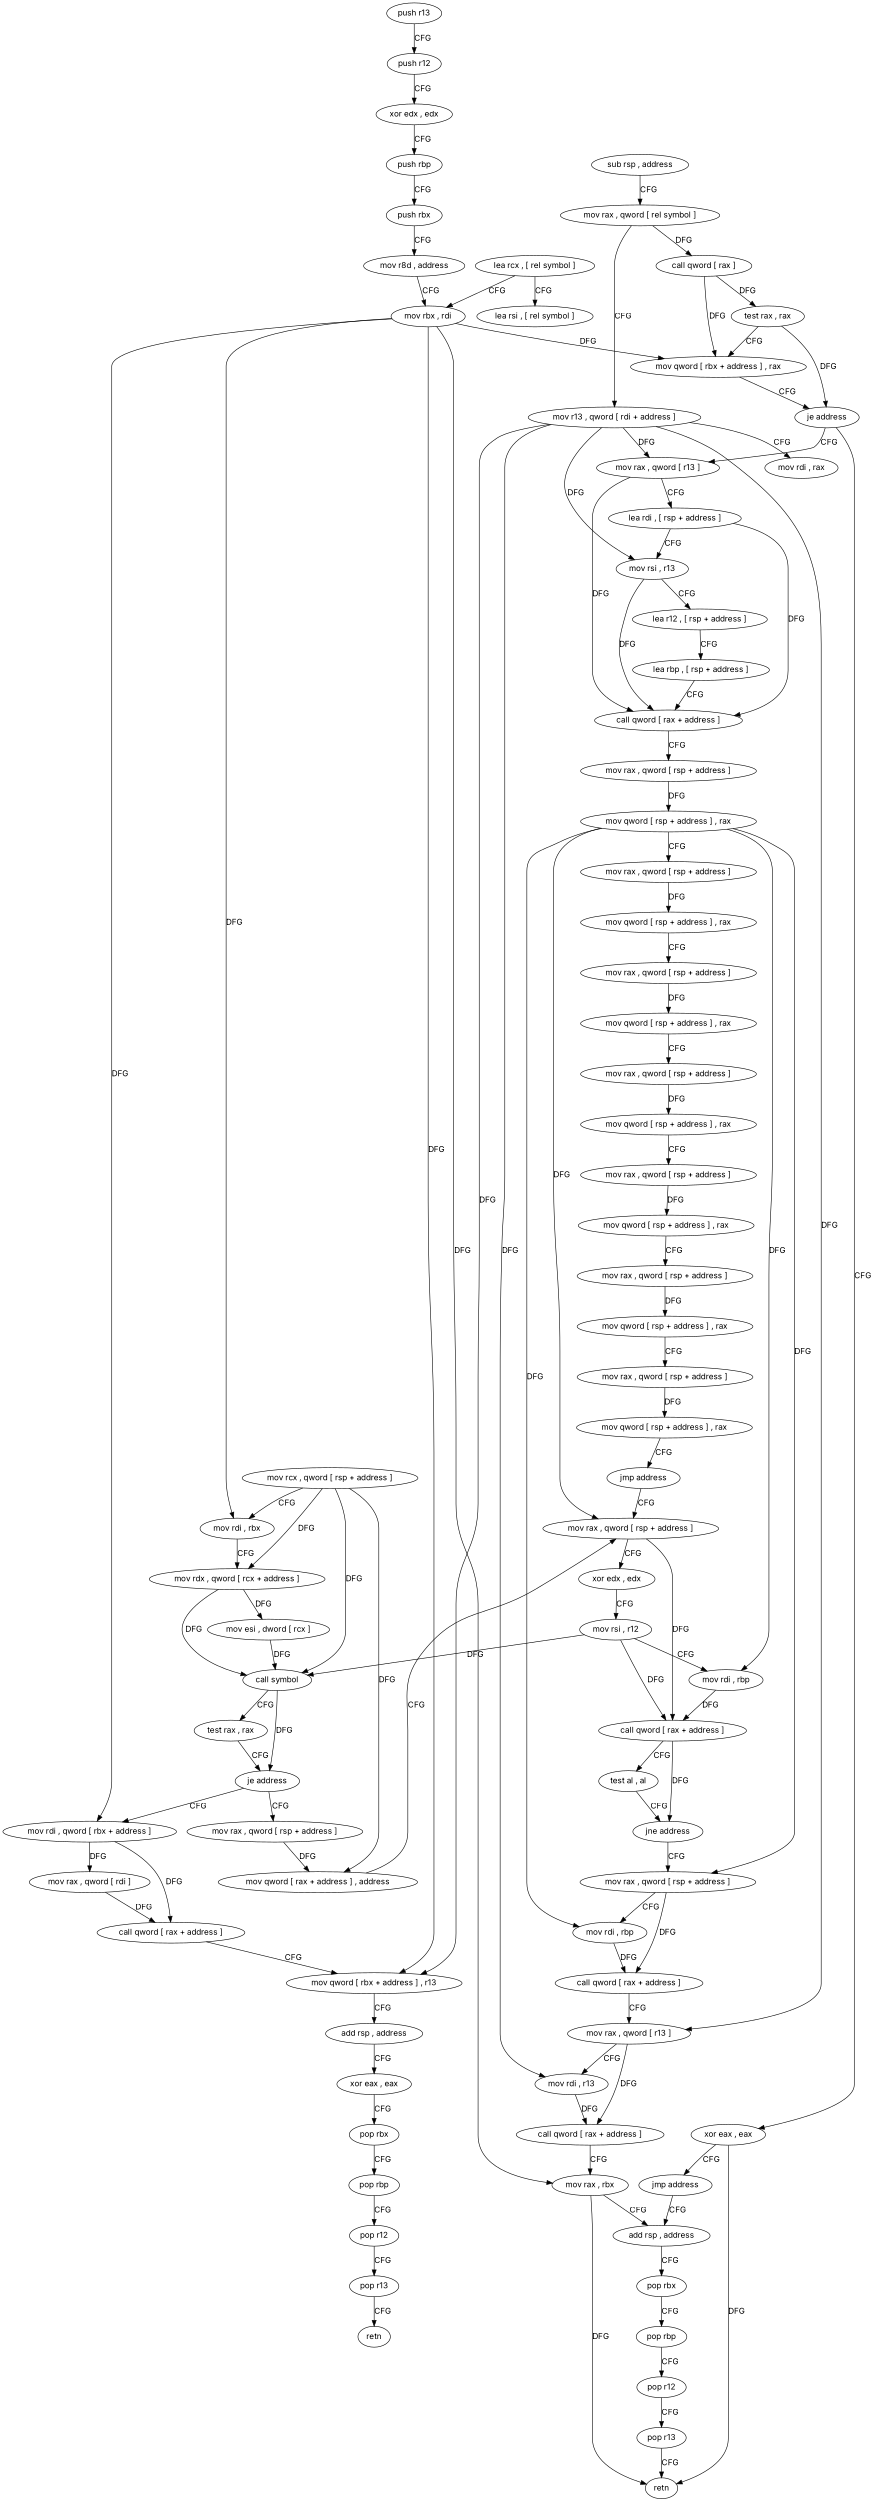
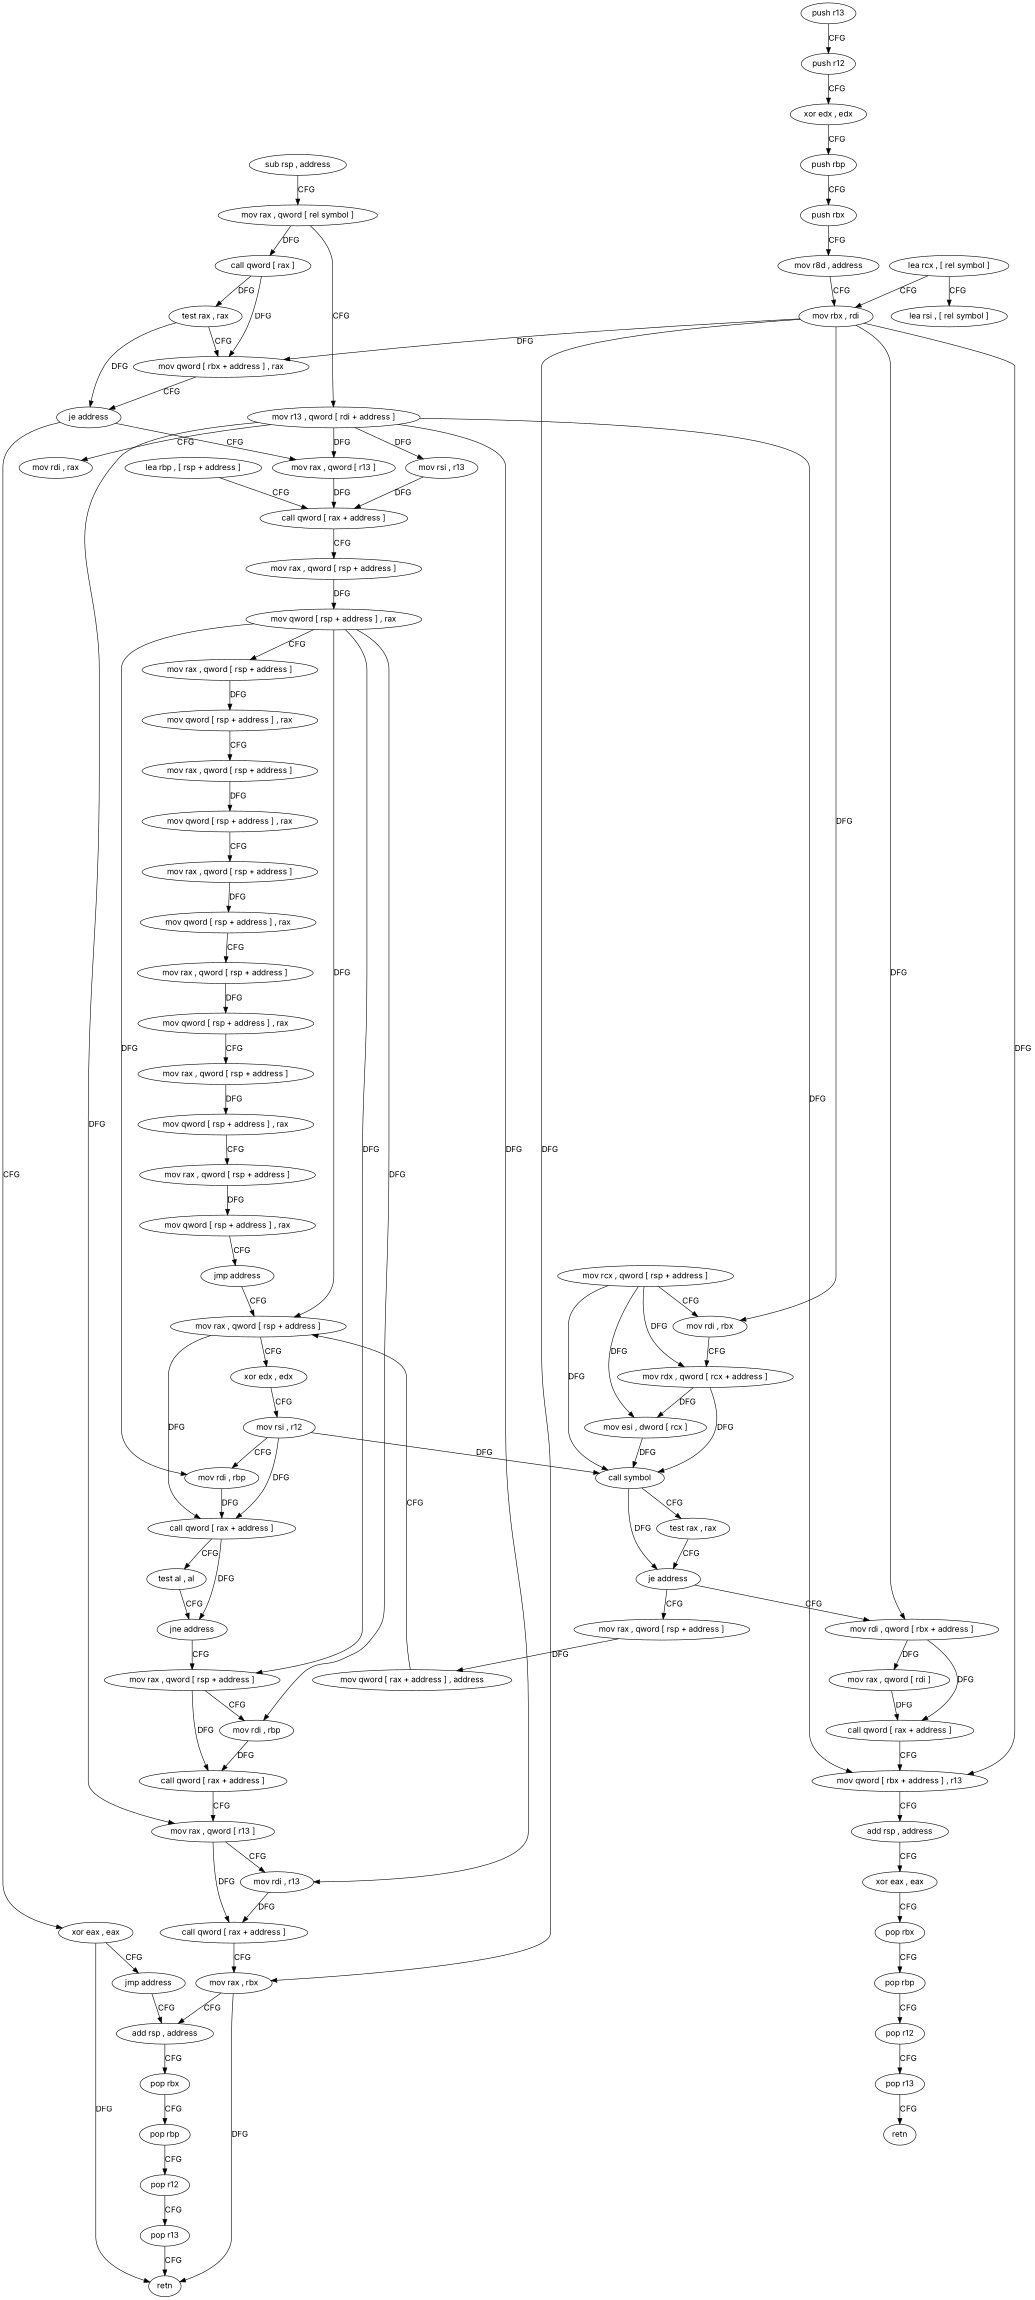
(675, 518) -> none
(700, 619) -> none
(379, 1679) -> (611, 1350)
